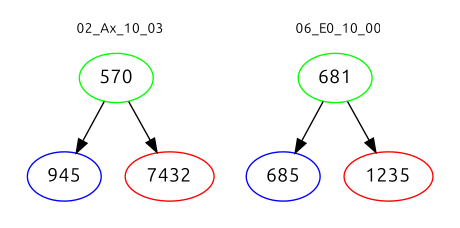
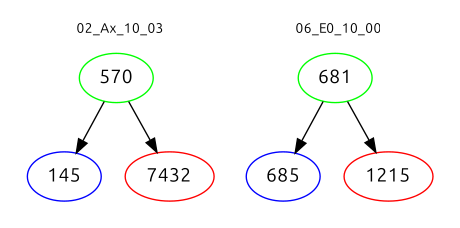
(64, 176) -> (64, 176)
(389, 176) -> (389, 176)
